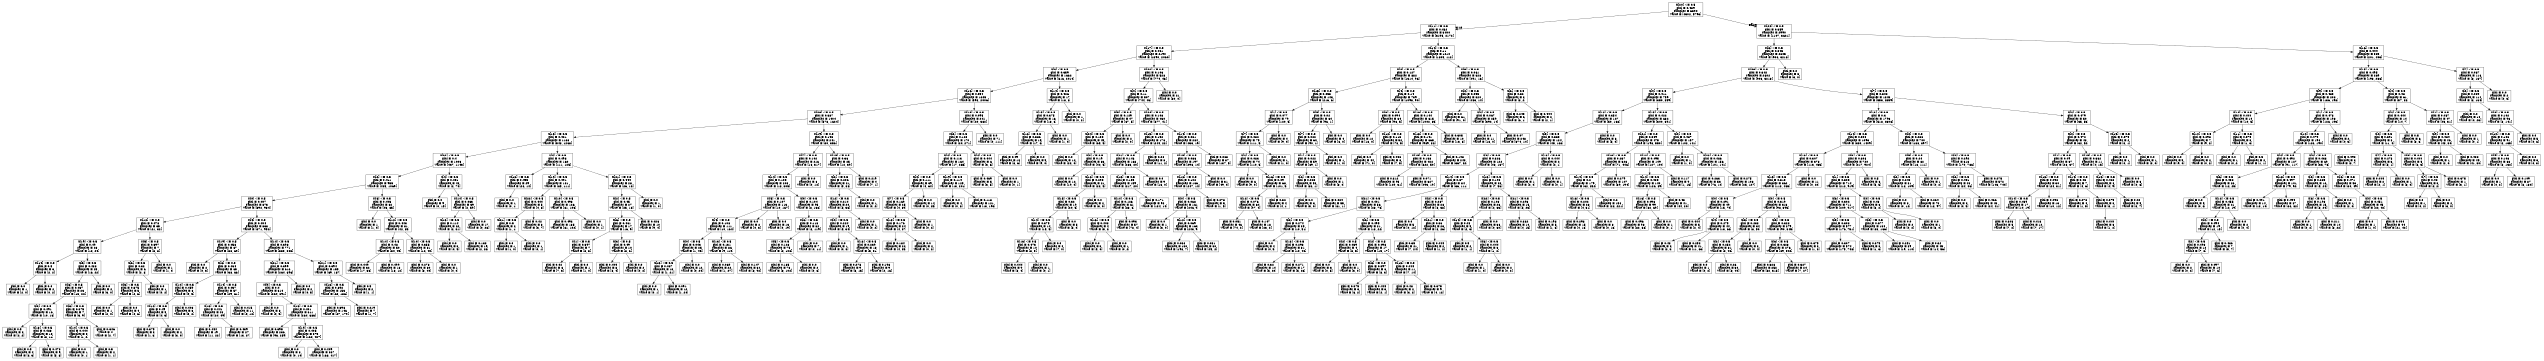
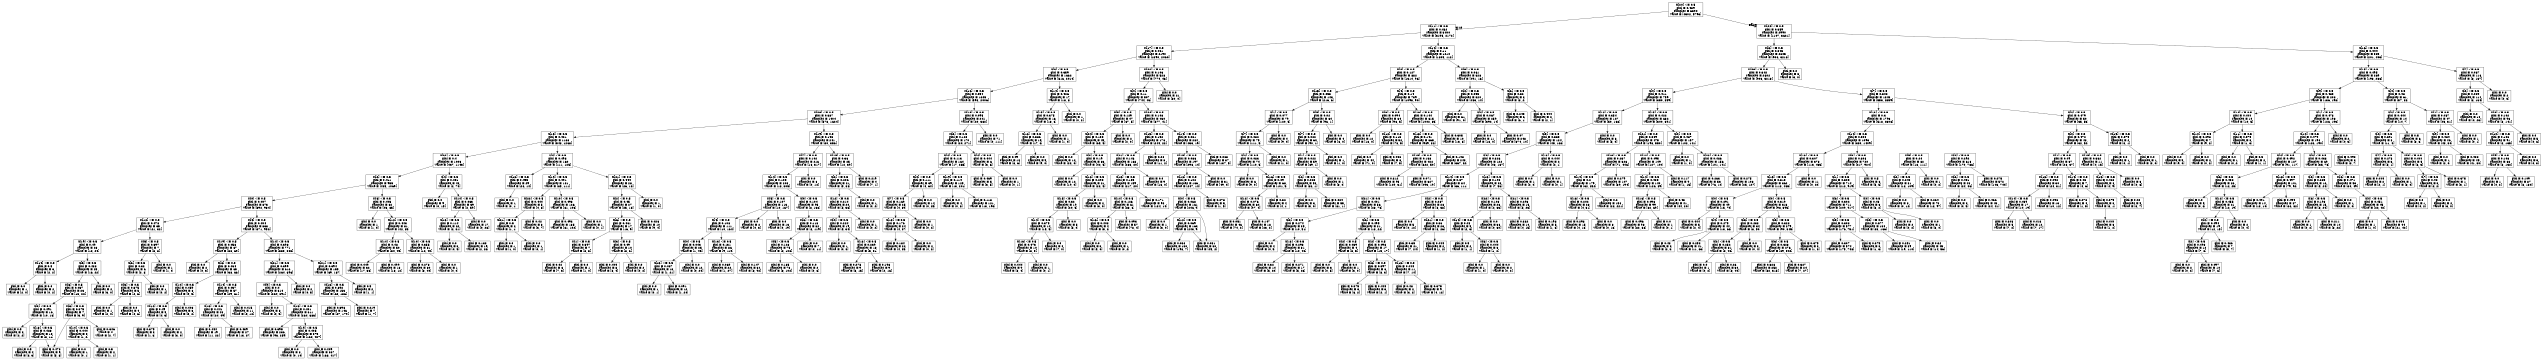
(1914, 139) -> none
(1960, 160) -> (1960, 160)
(1187, 213) -> (1204, 224)
(77, 321) -> (62, 331)
